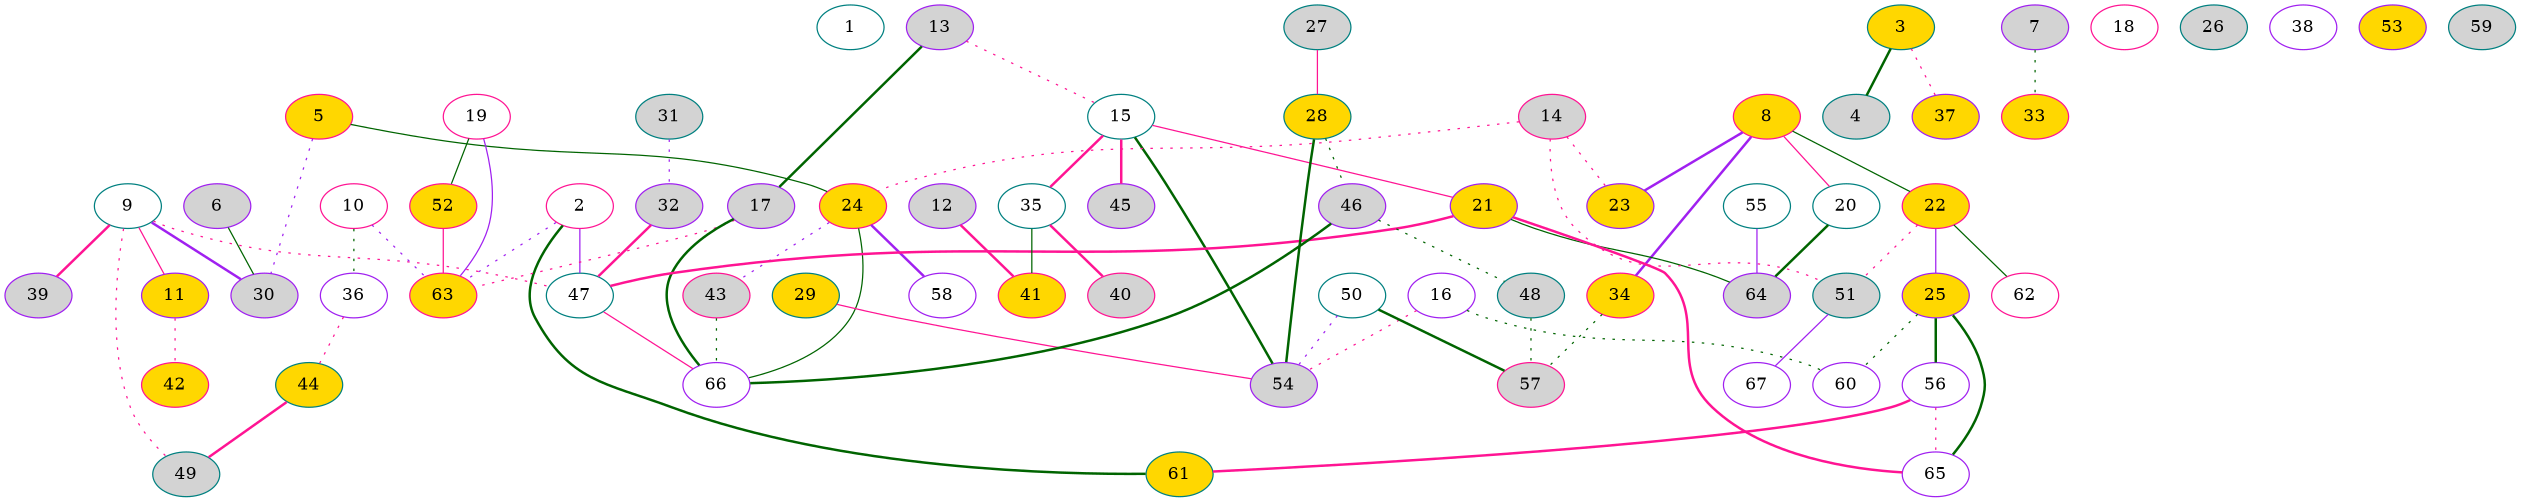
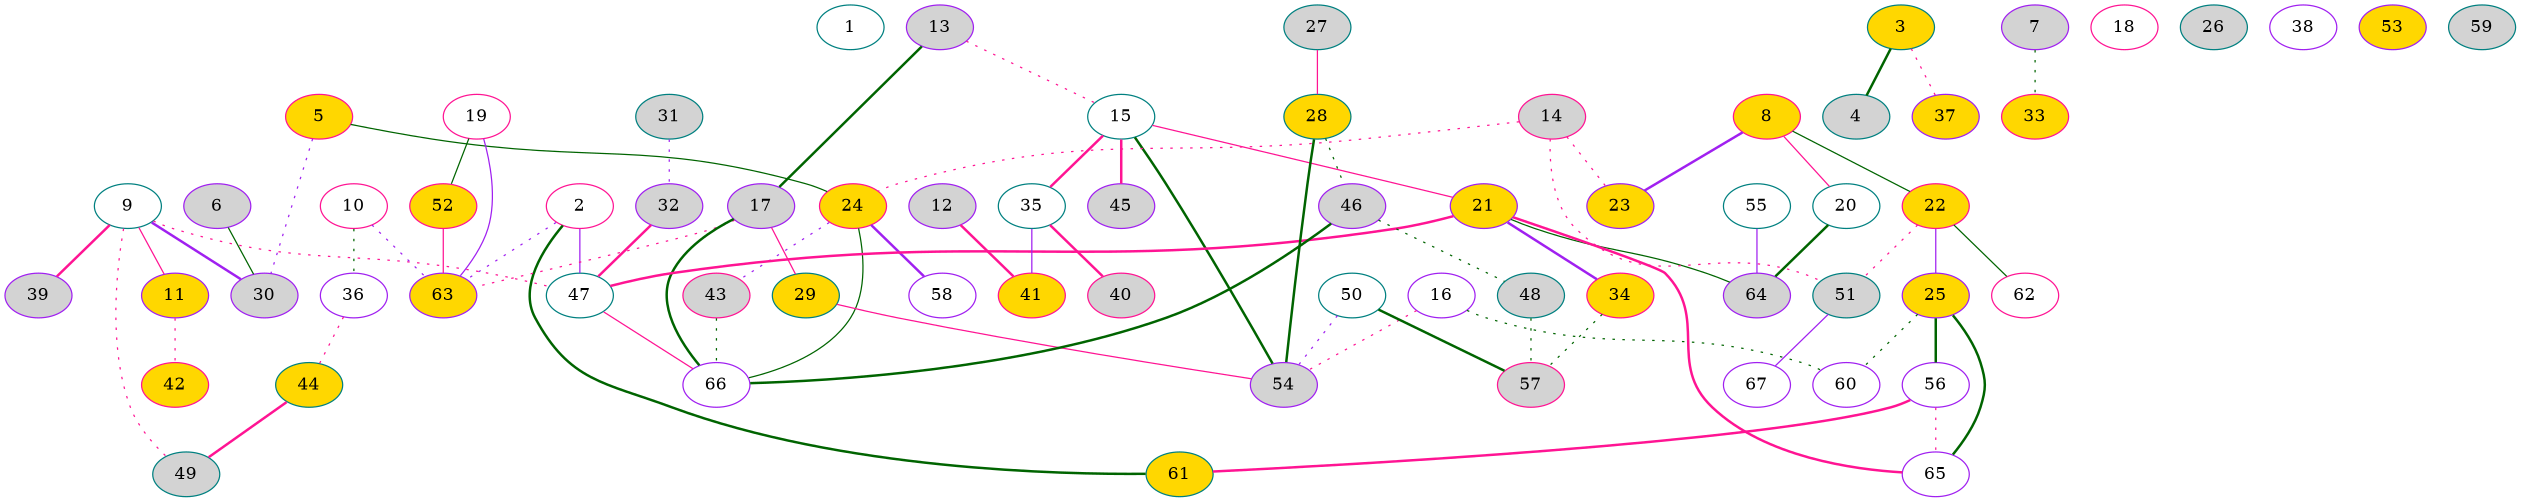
(1694, 206) -> (1552, 251)
(1032, 243) -> (1032, 243)
none -> (780, 244)
(443, 296) -> (443, 296)
